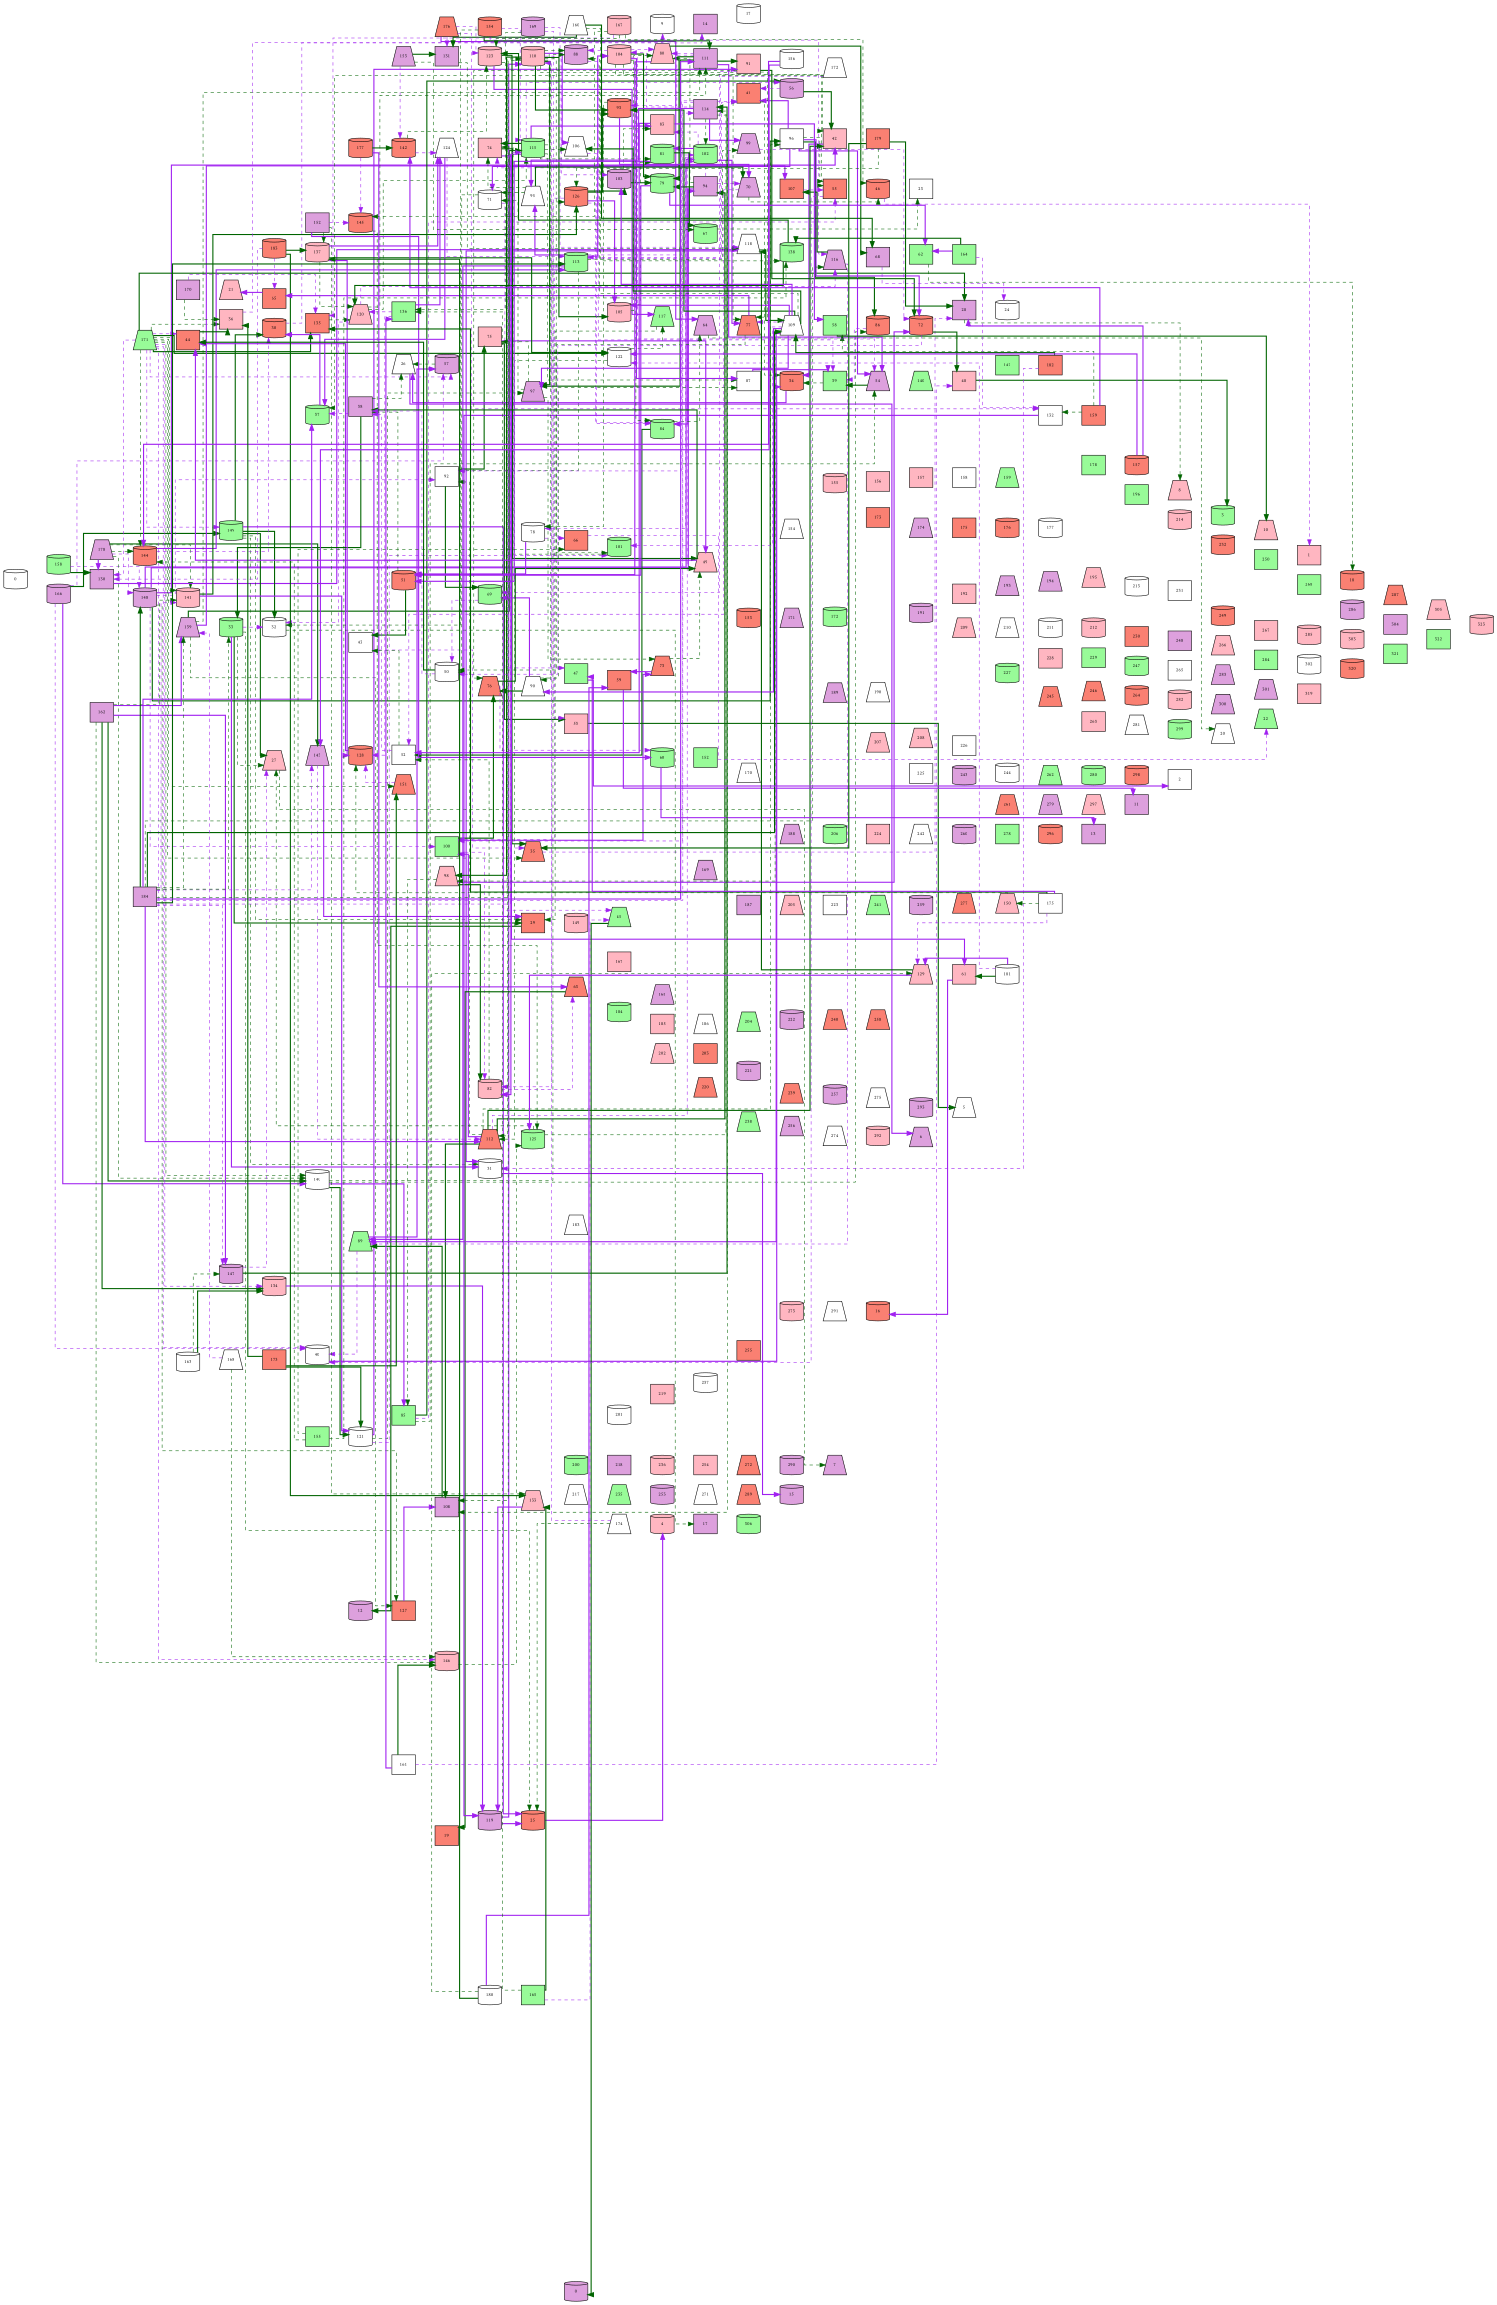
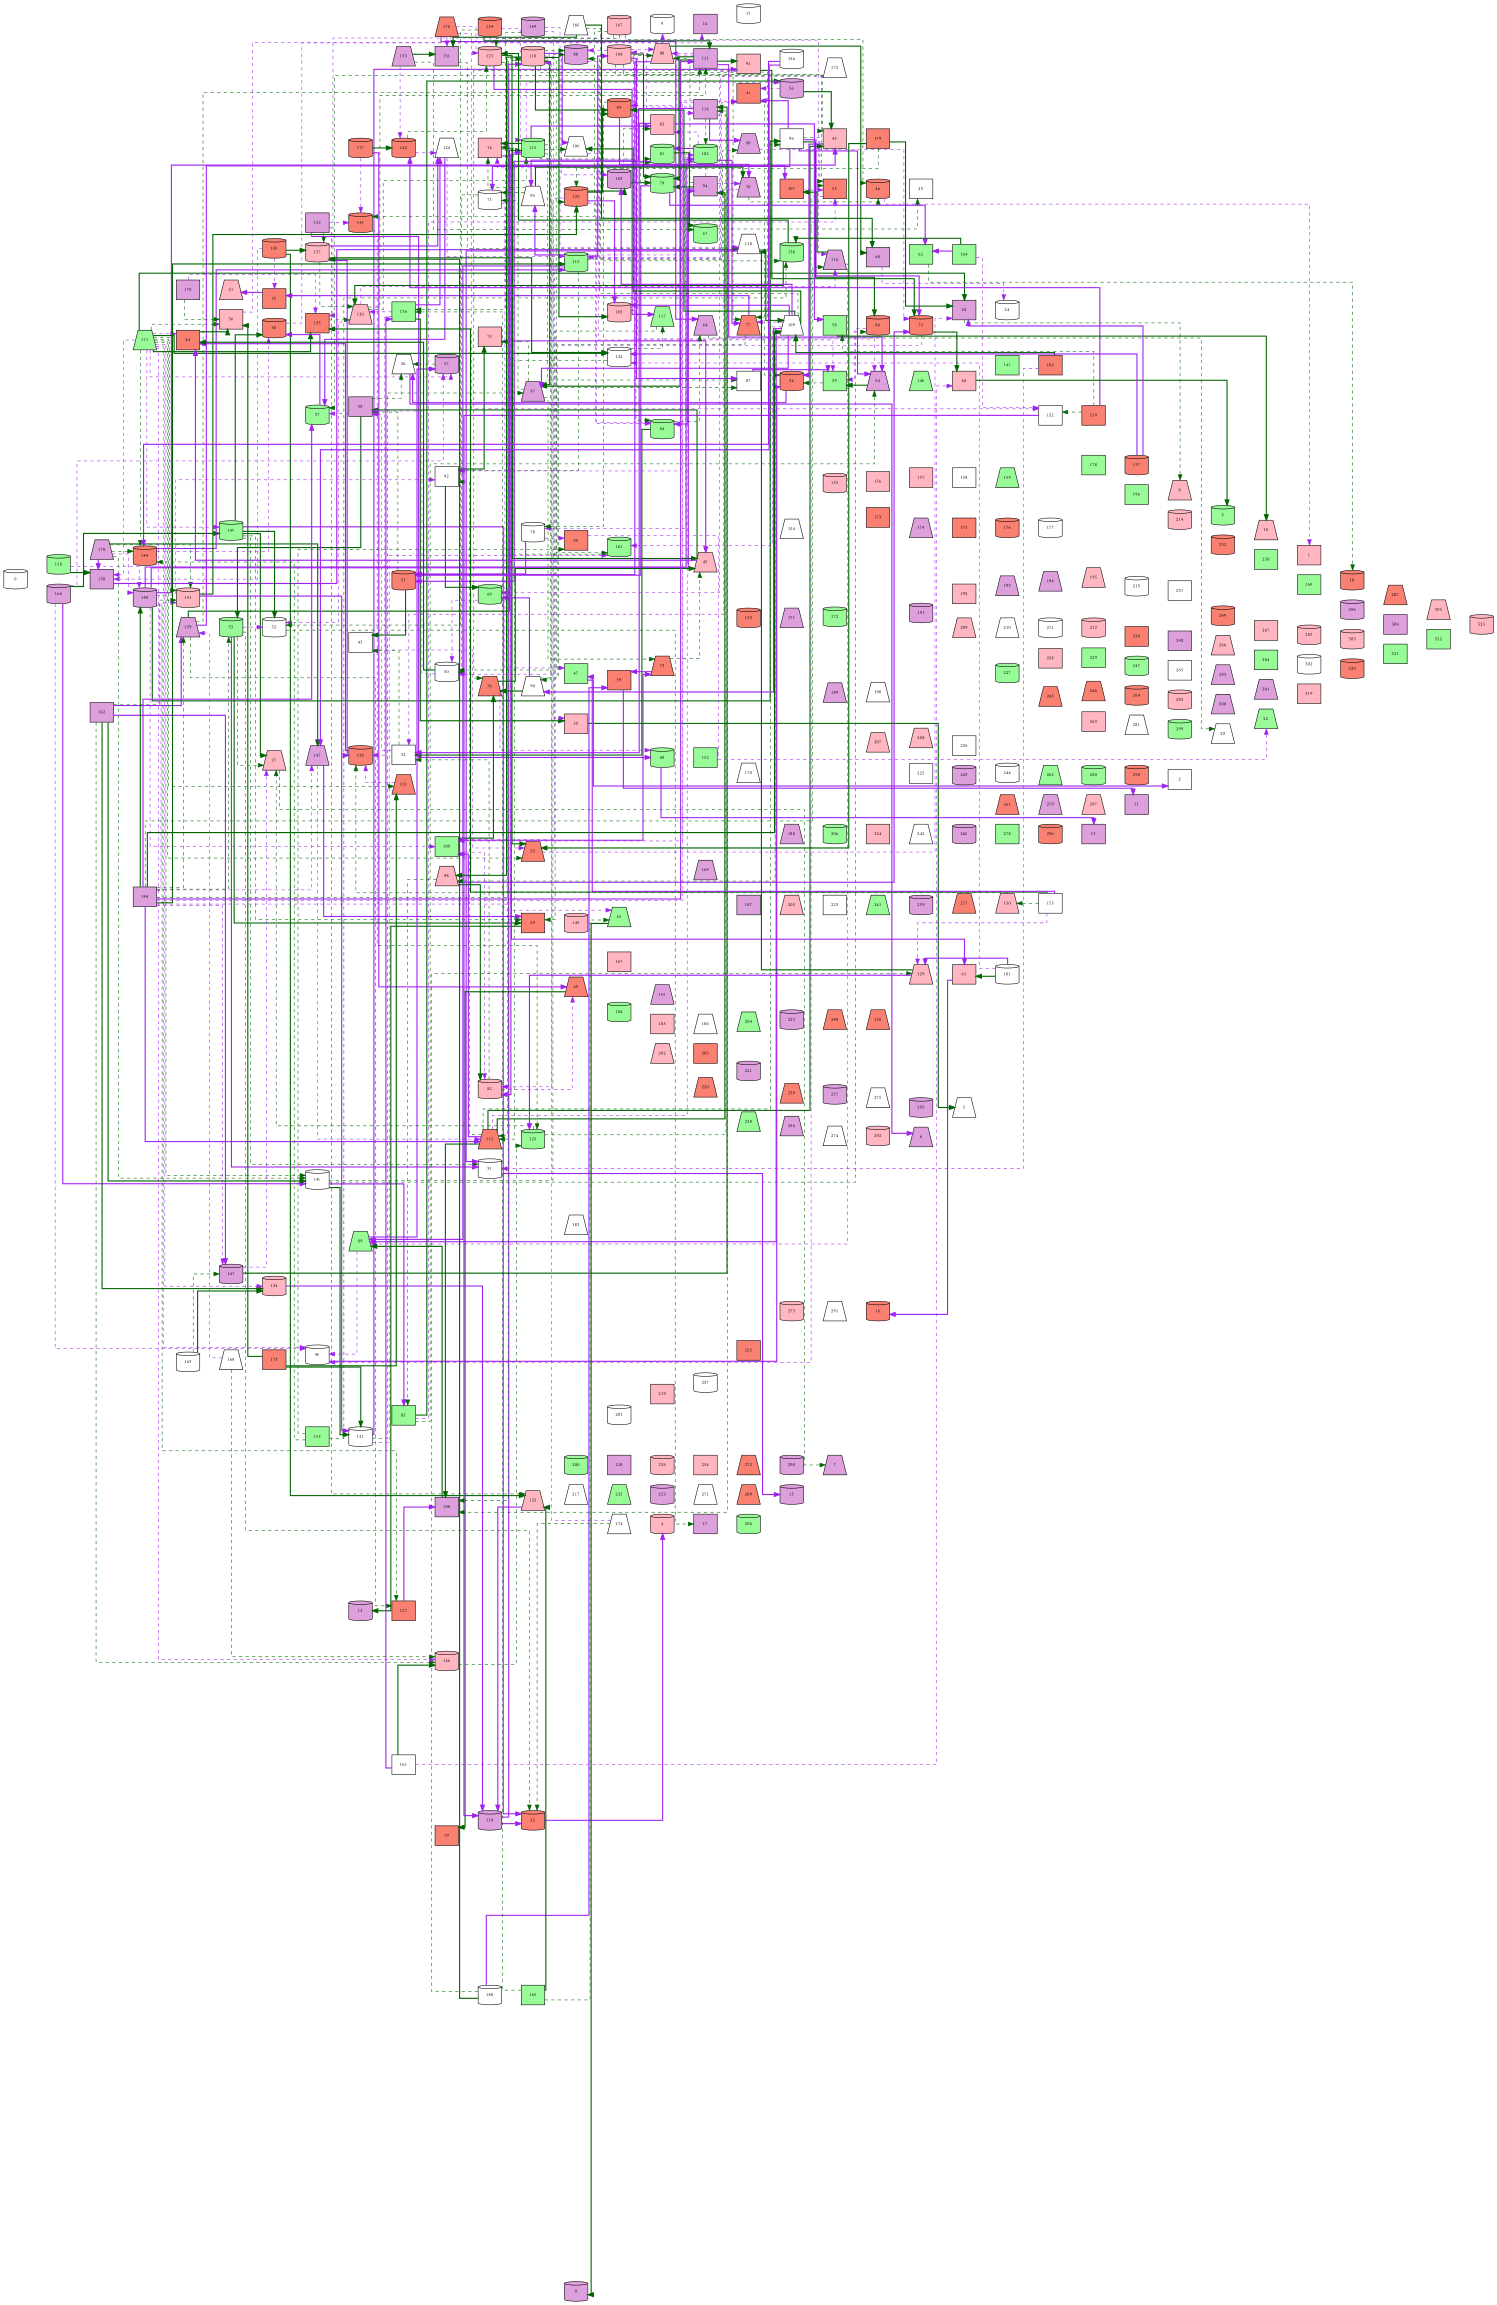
(504, 558) -> (422, 721)
(590, 1476) -> (590, 1476)
